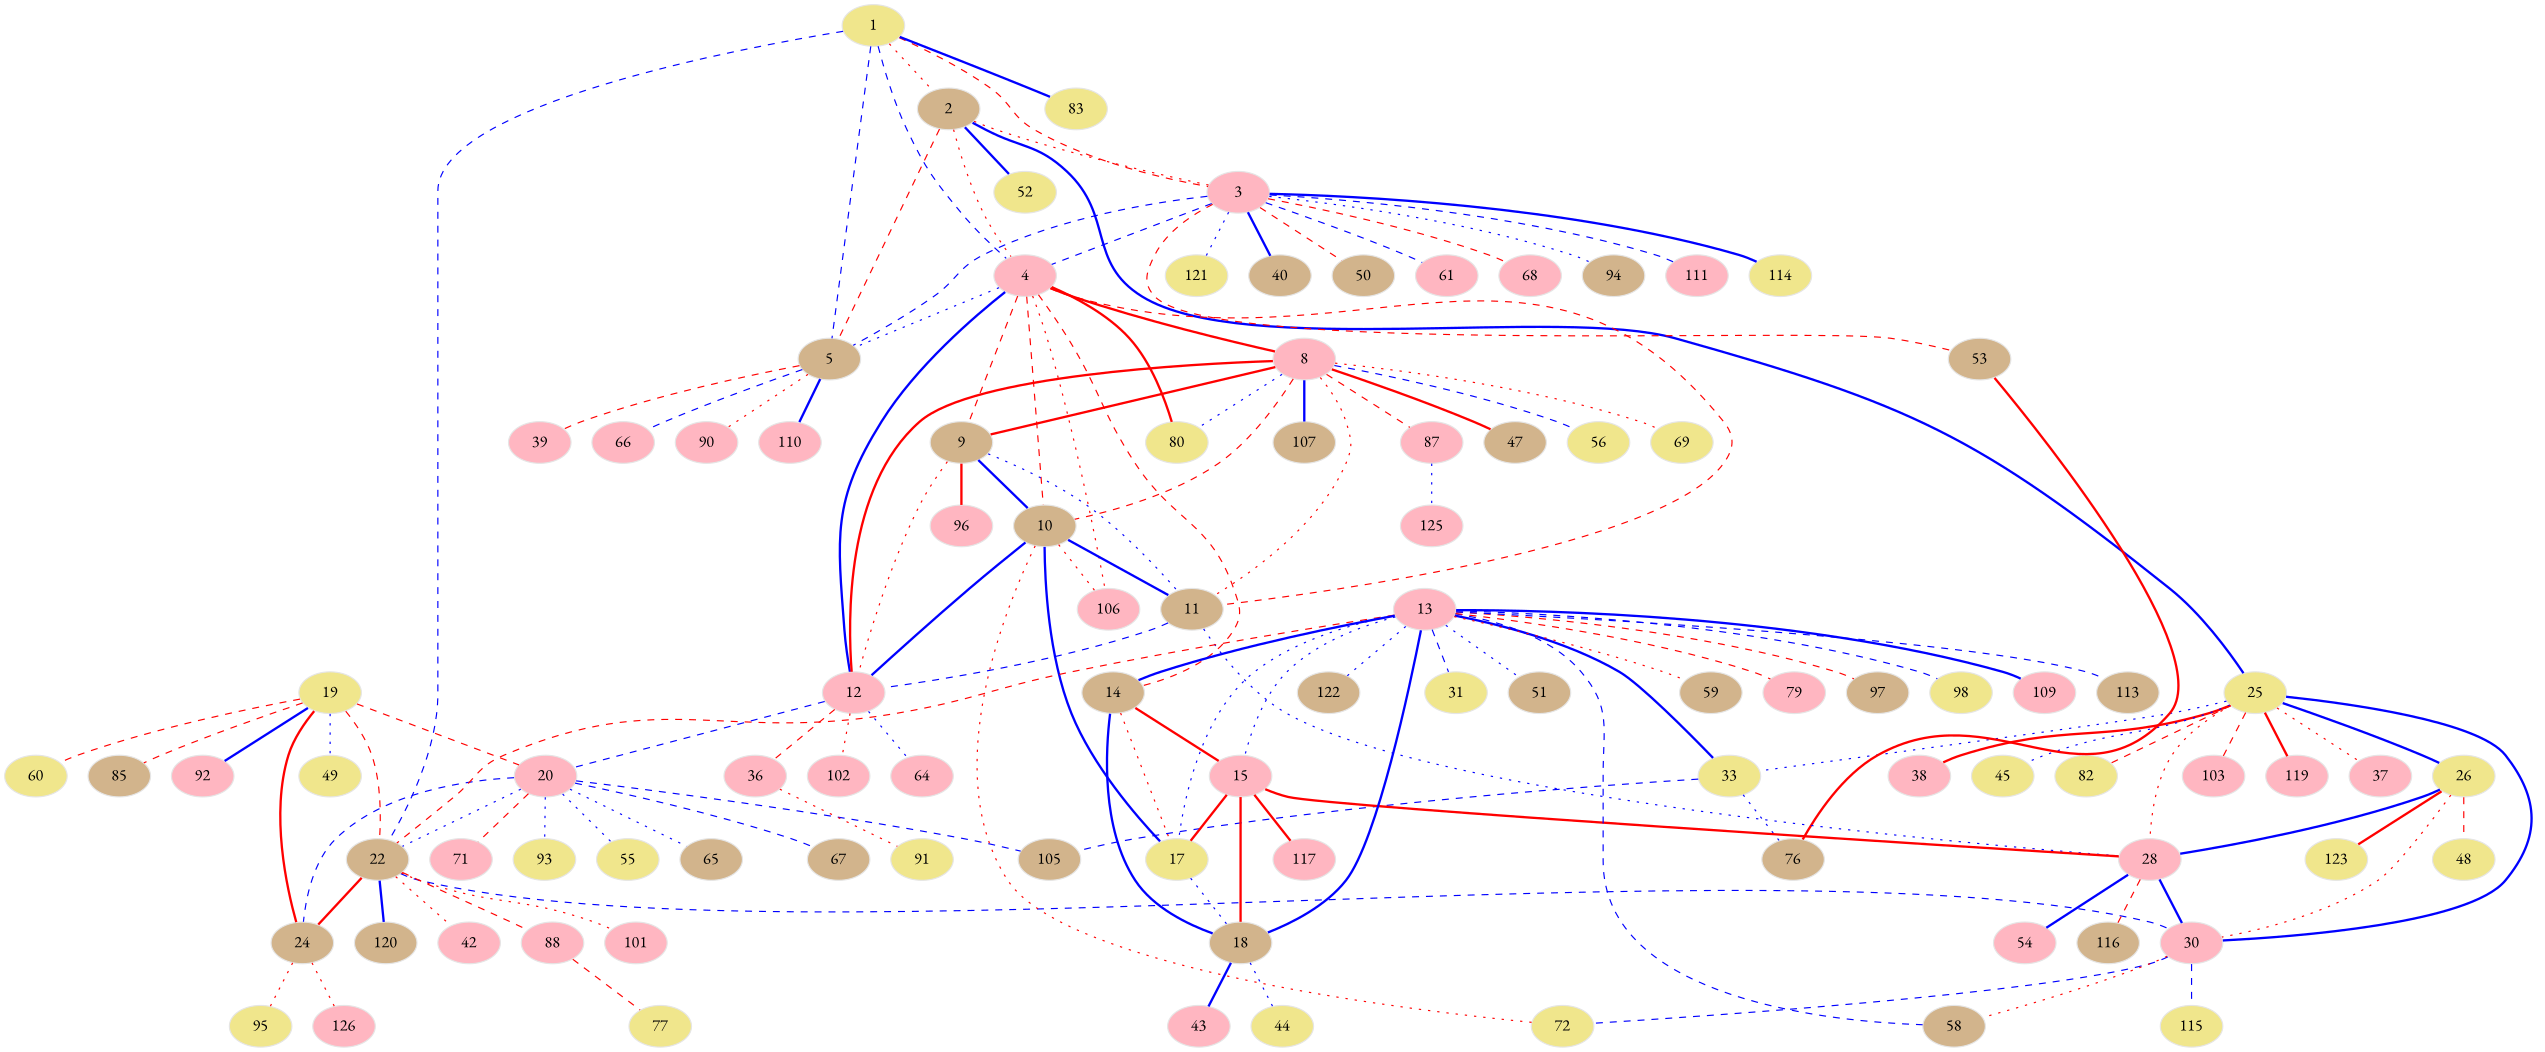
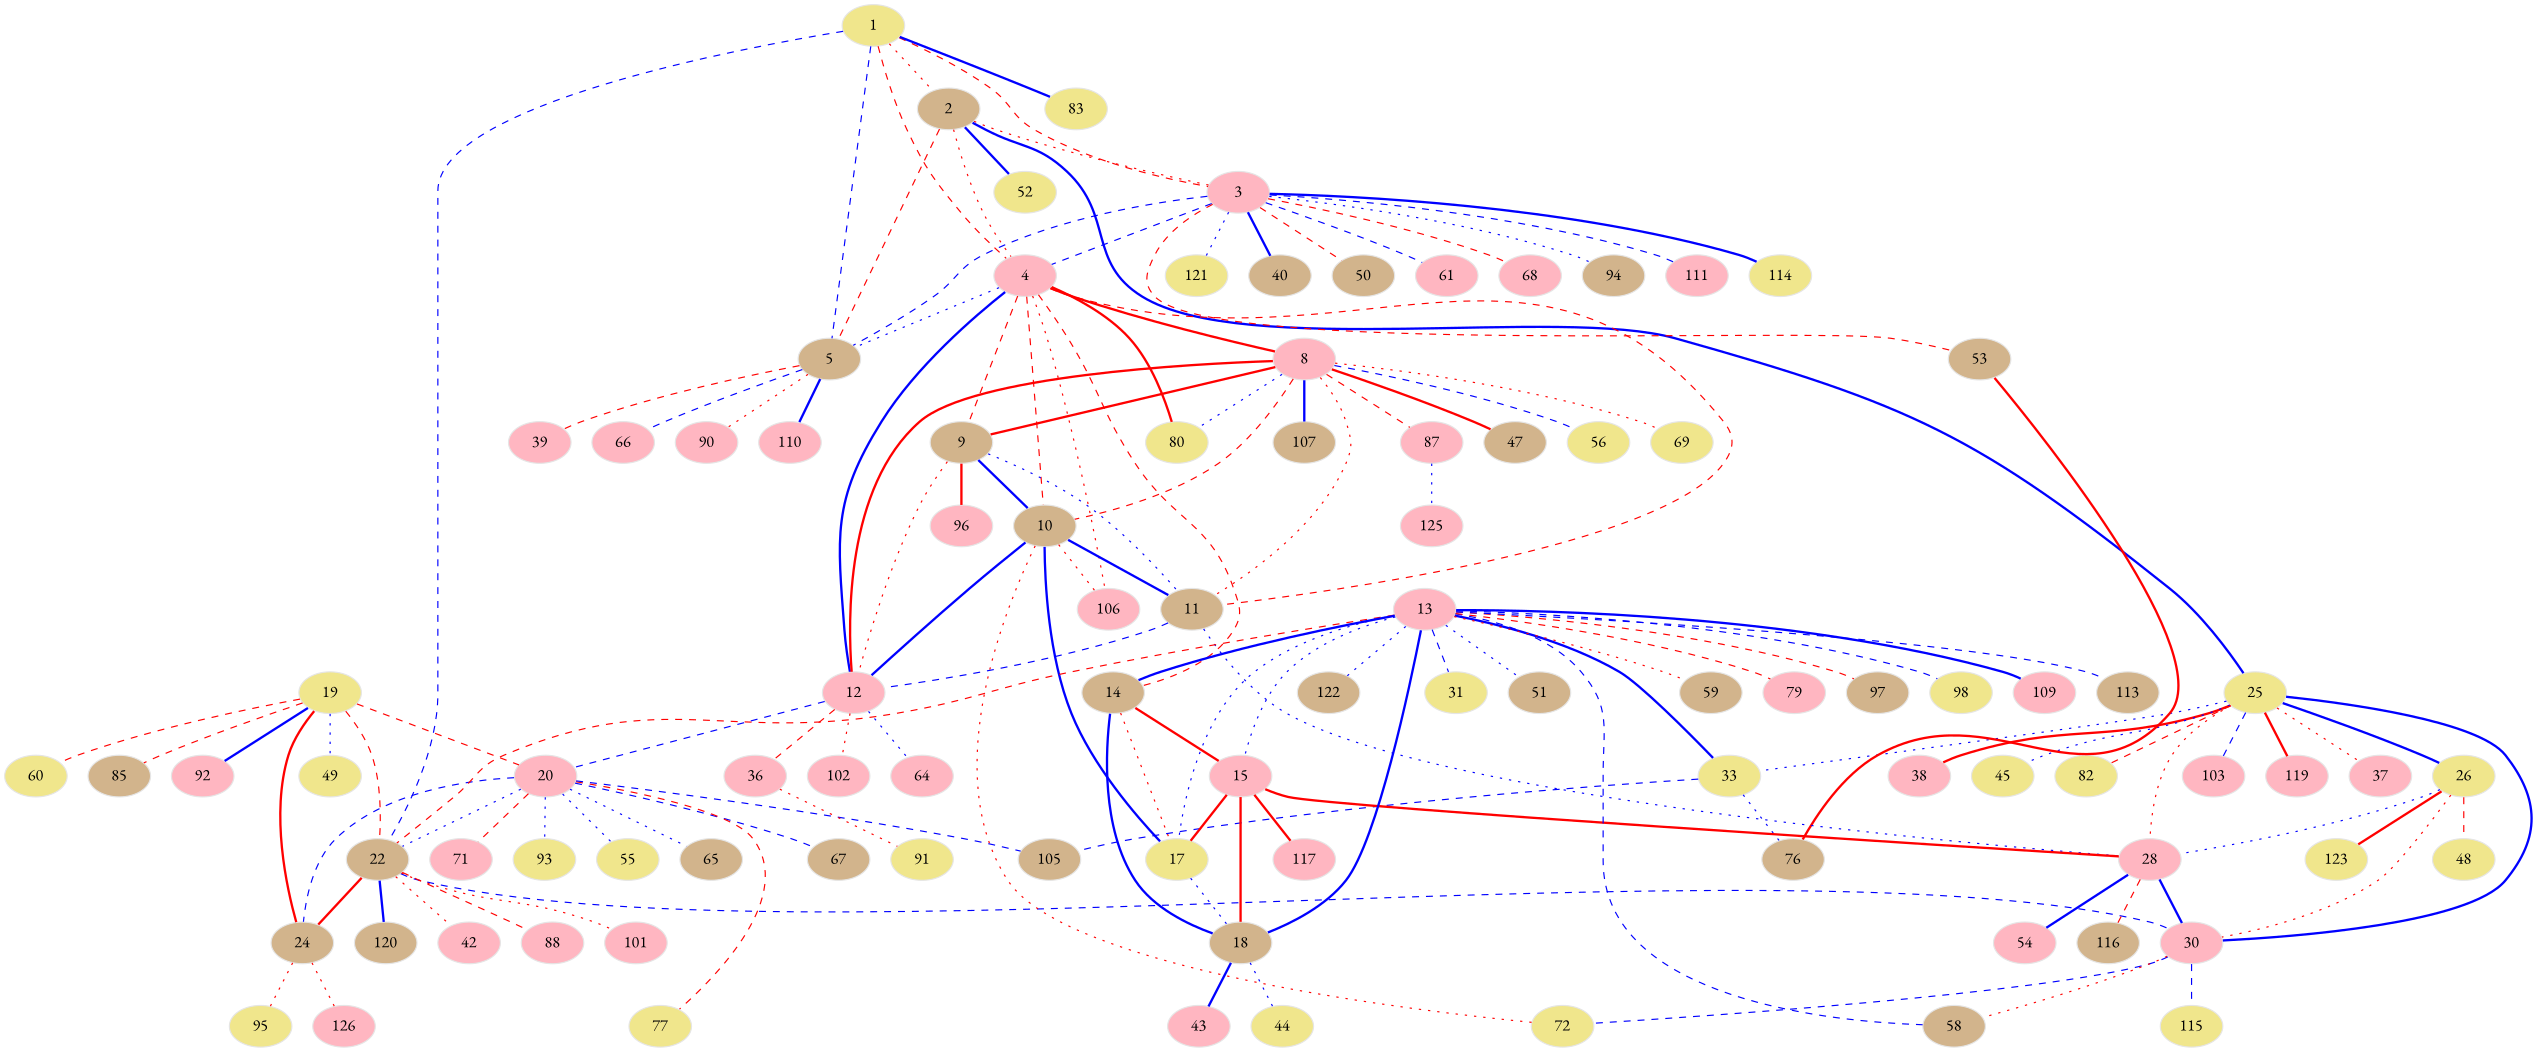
(918, 152) -> (918, 152)
(2234, 734) -> (2234, 734)
(2312, 828) -> (2312, 828)
(606, 985) -> (756, 845)
